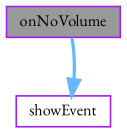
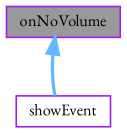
(74, 59) -> (53, 75)
